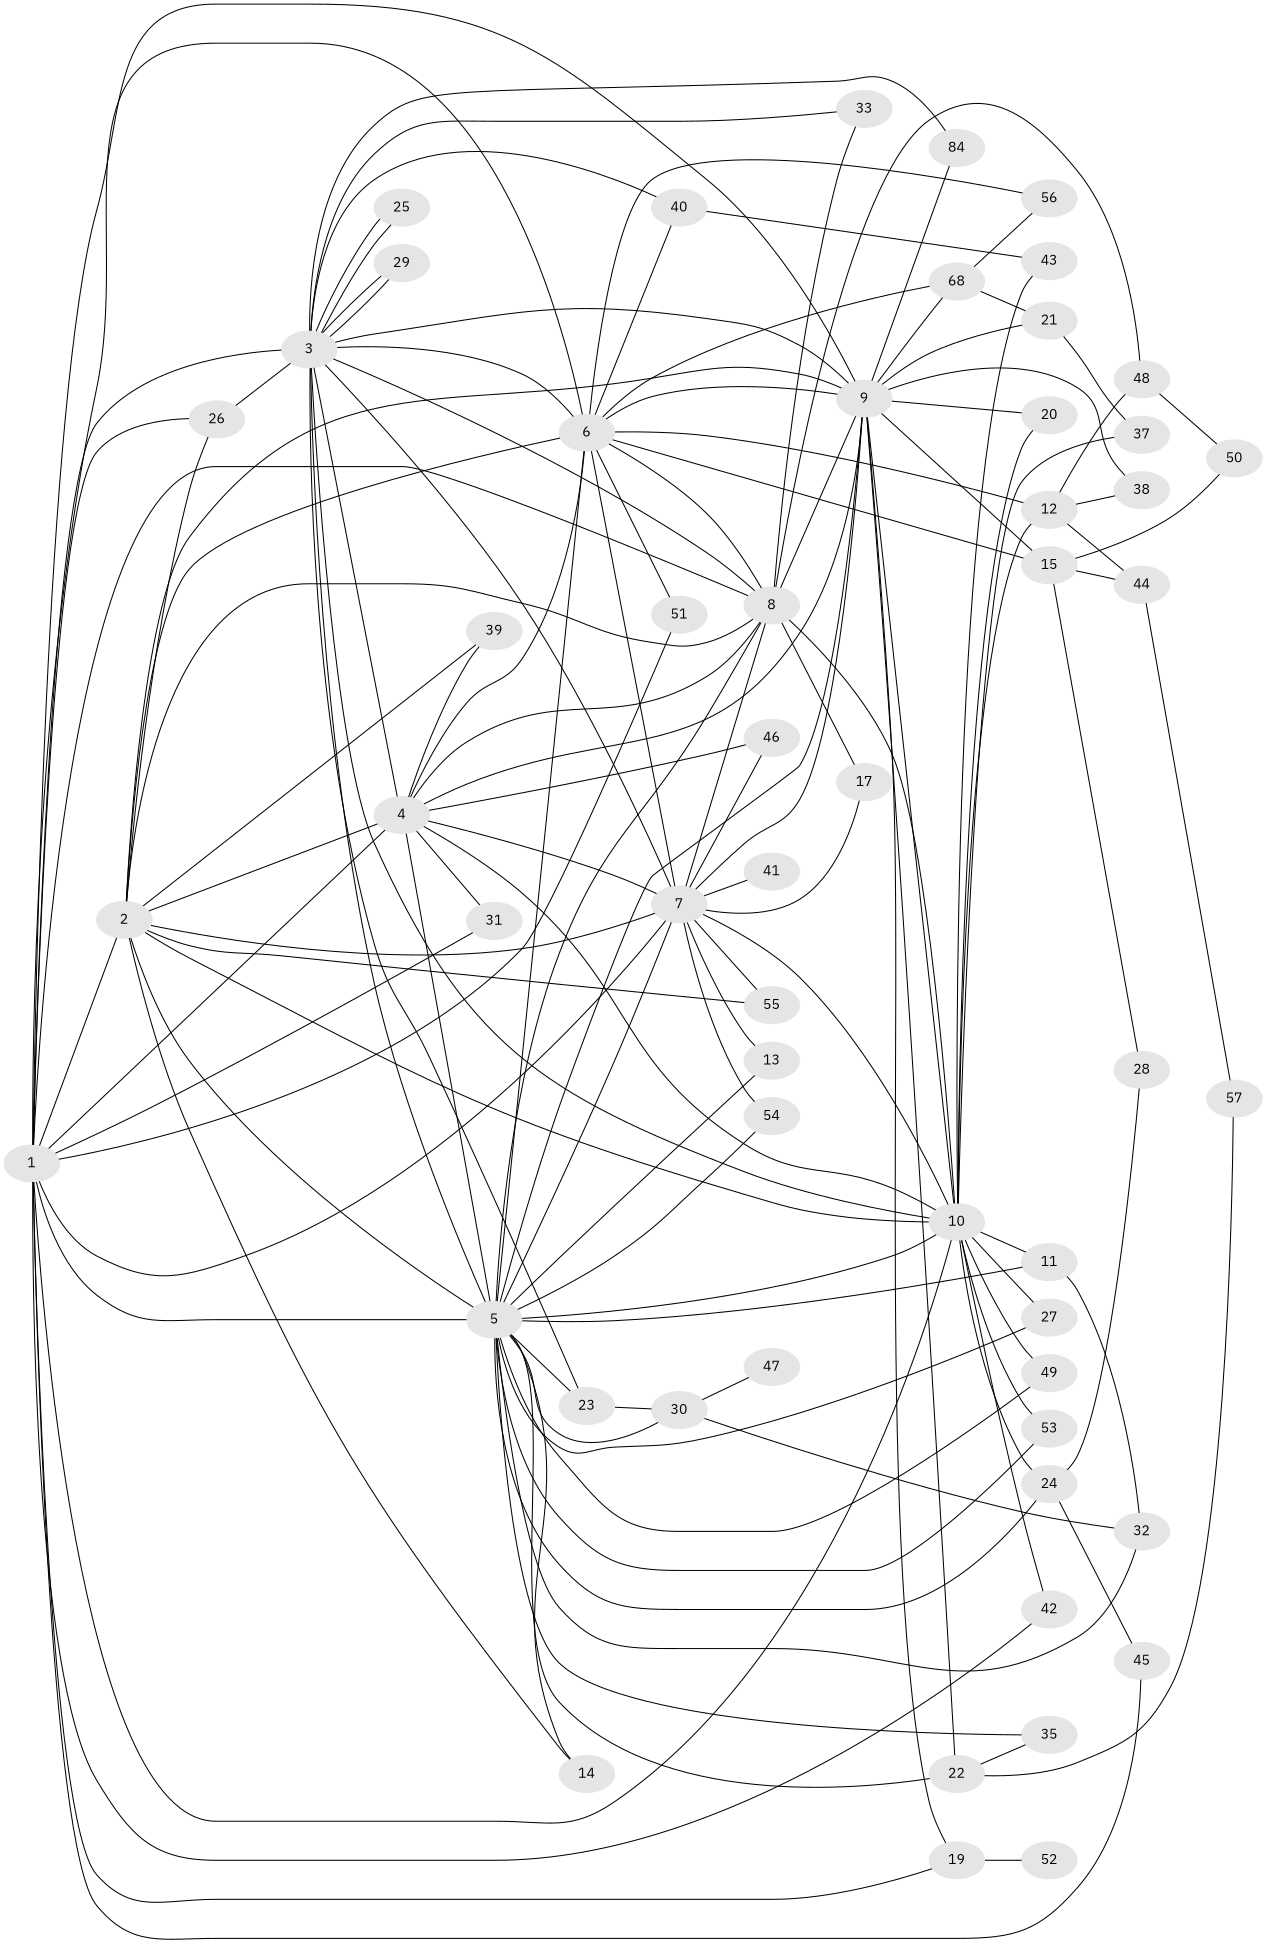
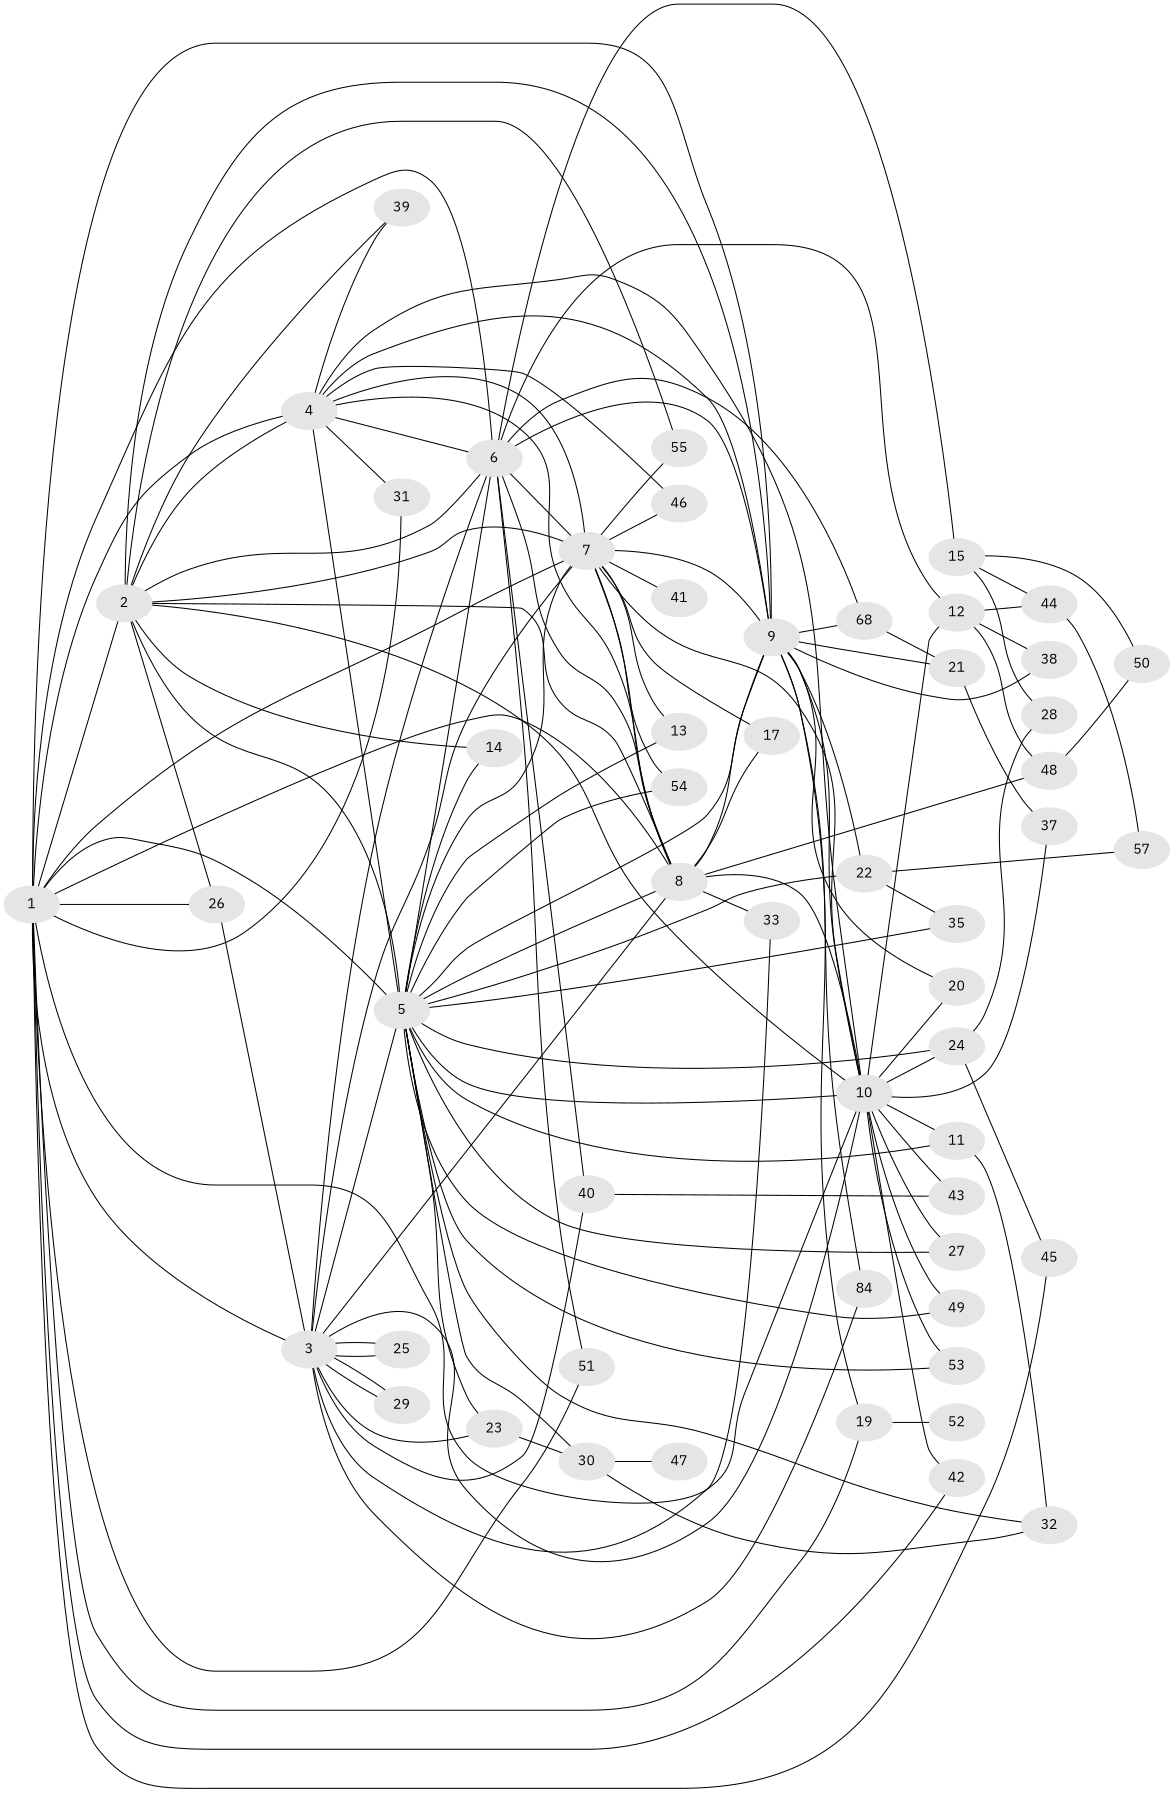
(1049, 198) -> none
(586, 309) -> none
(949, 475) -> none
(353, 571) -> none
